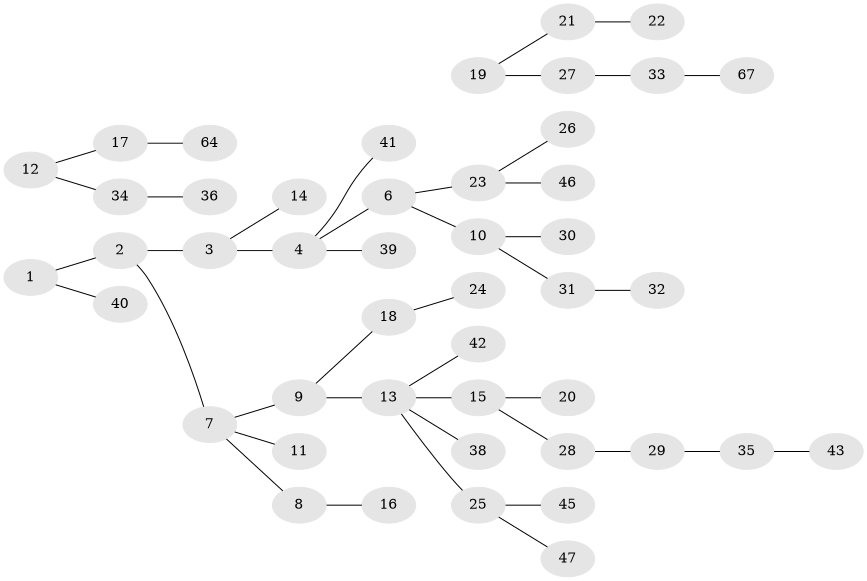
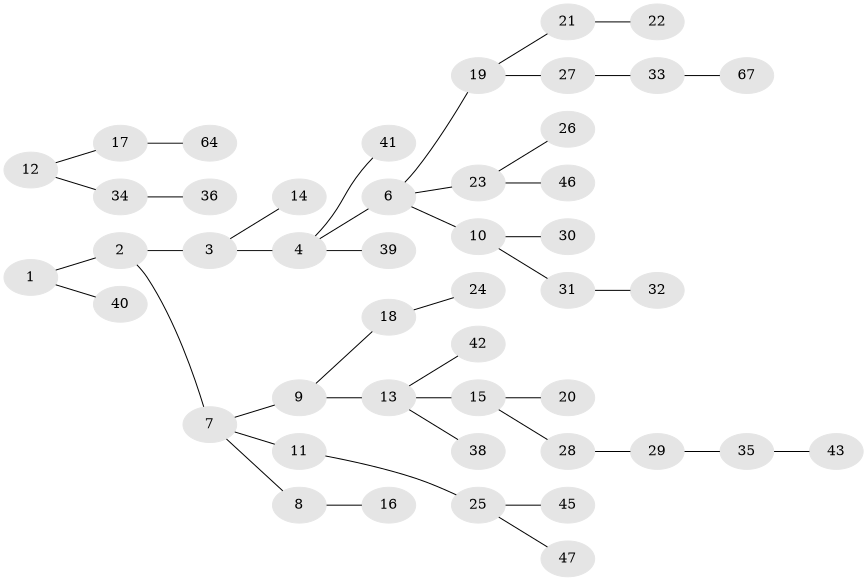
none -> (438, 139)
(431, 453) -> (392, 471)
